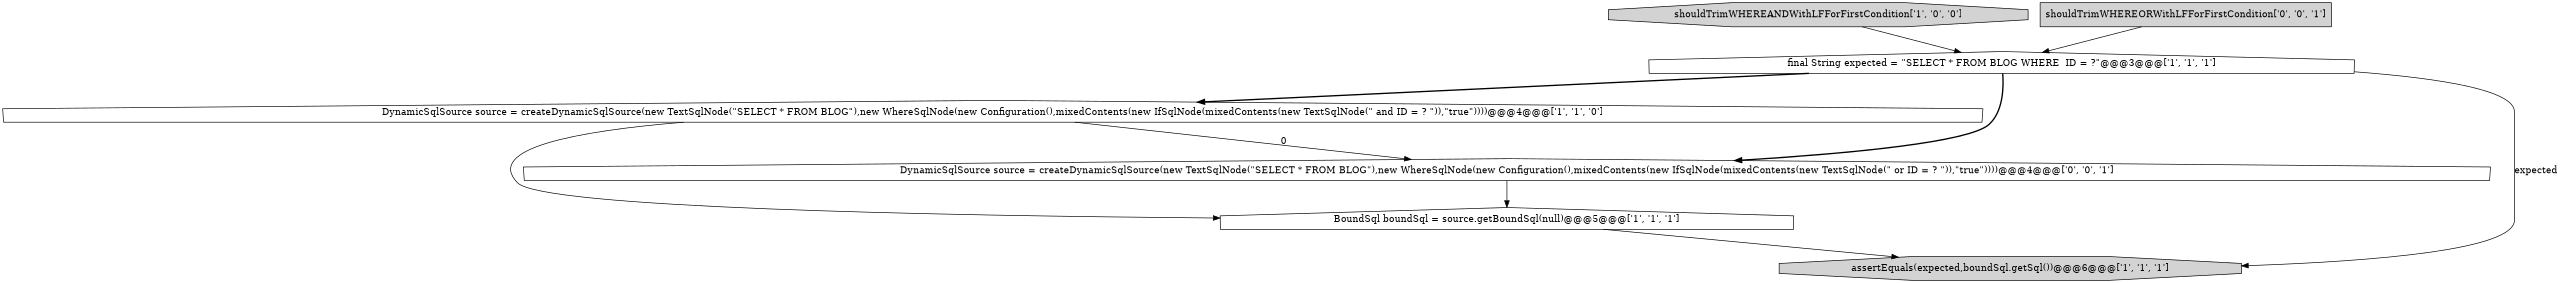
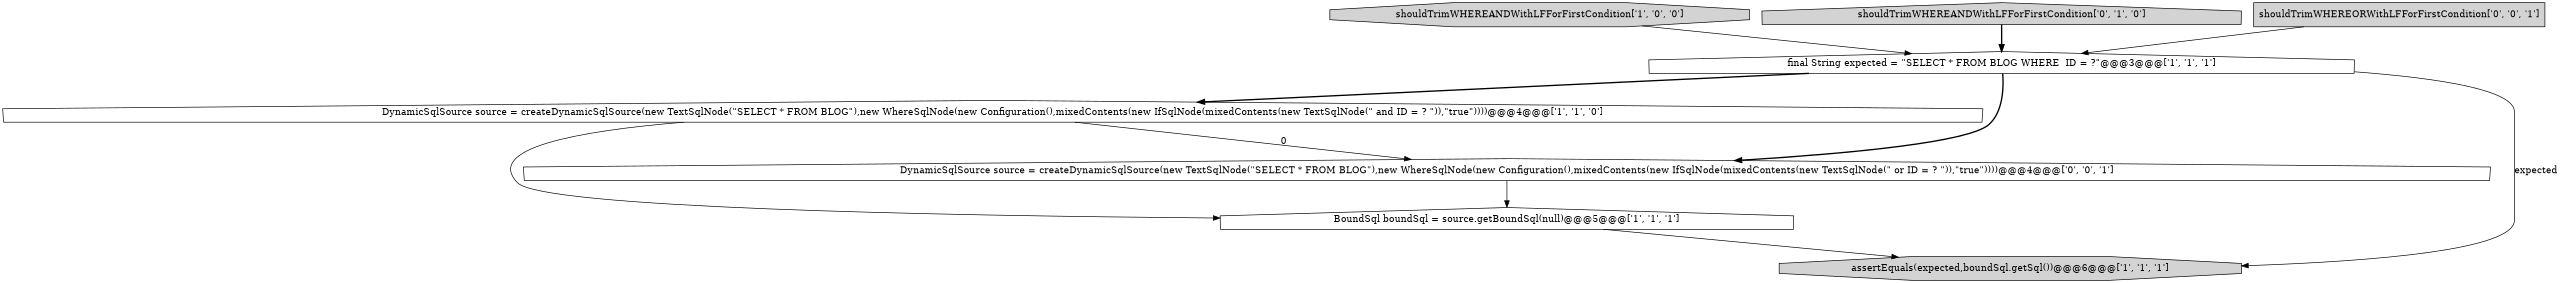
none -> (2002, 15)
